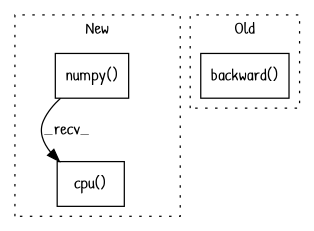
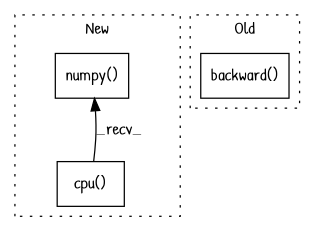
(43, 123) -> (96, 136)
